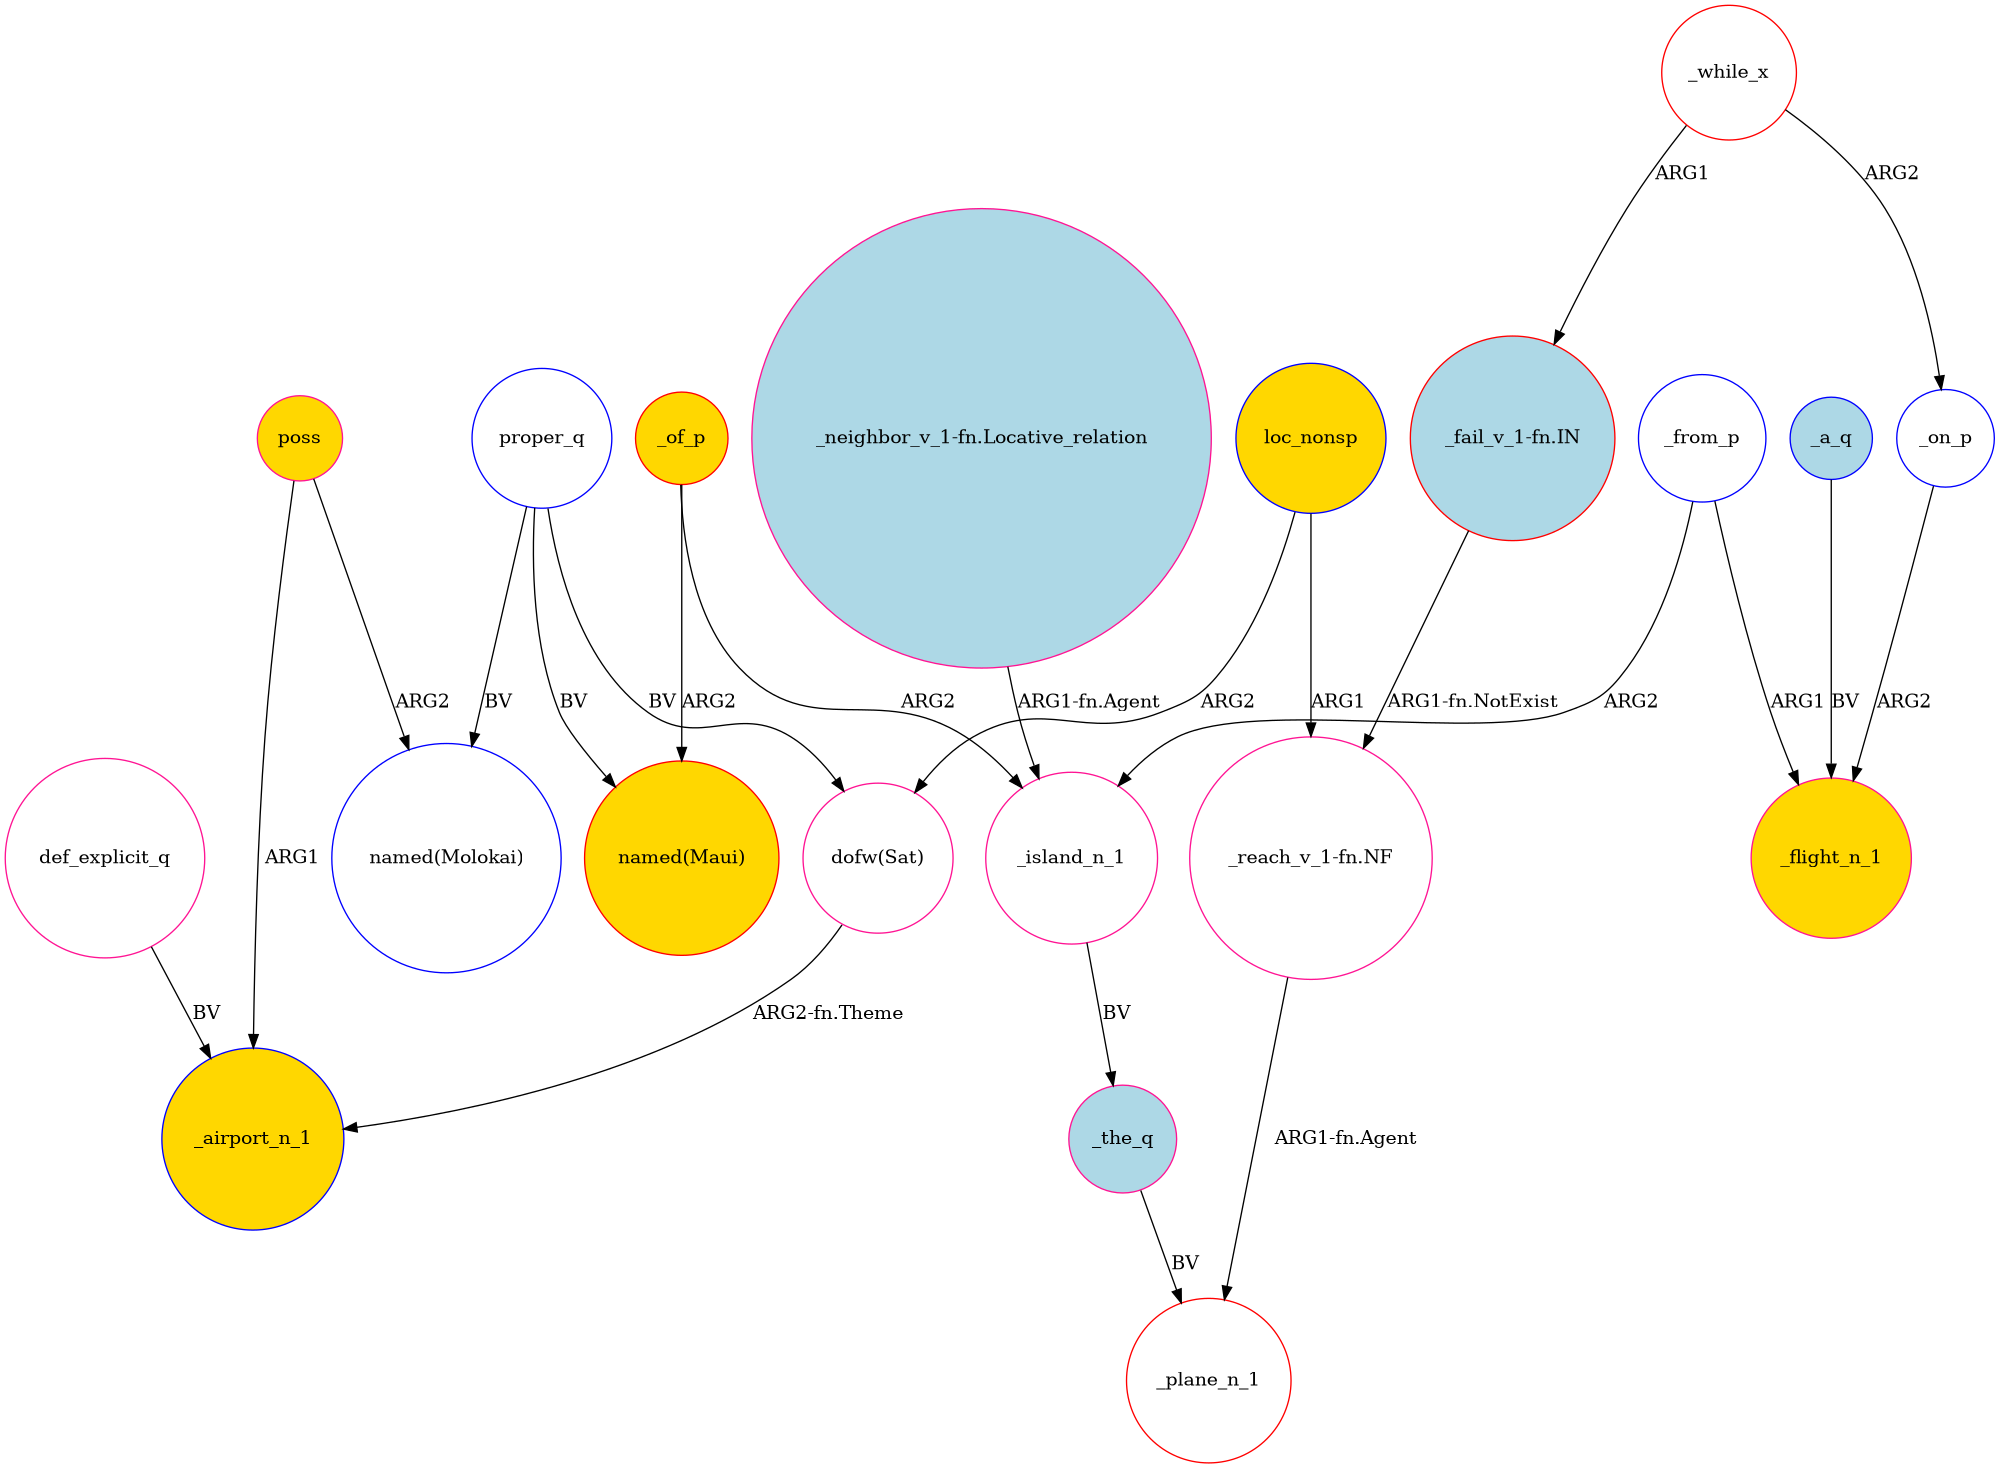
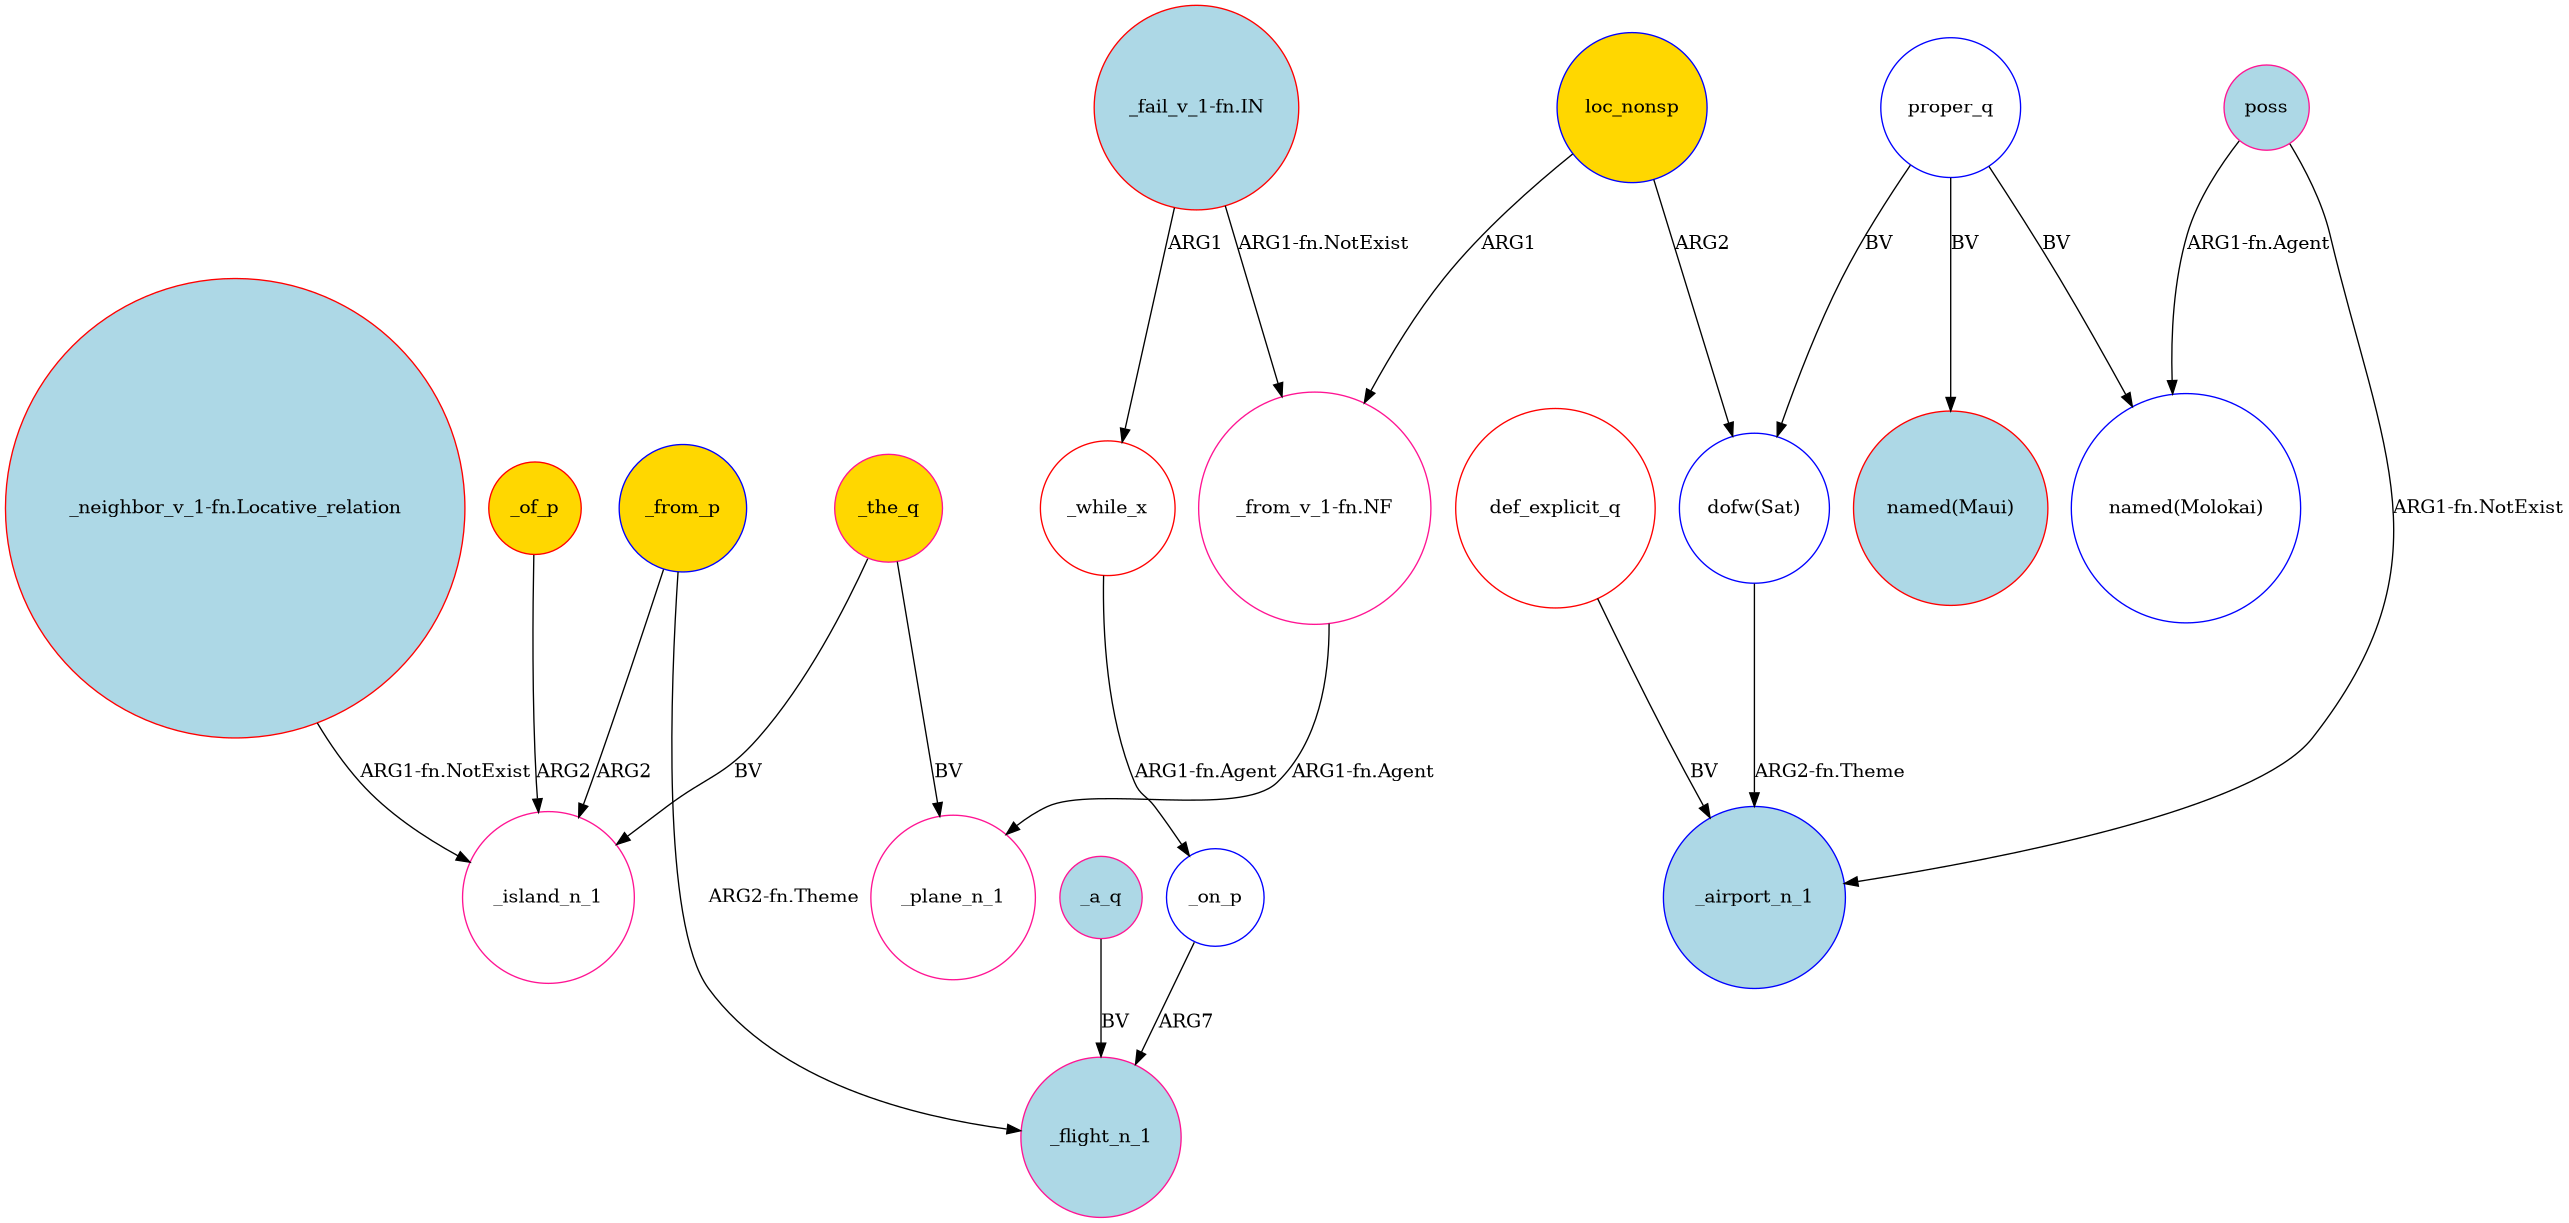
(1892, 174) -> (1206, 772)
(1617, 225) -> (1150, 318)
(300, 438) -> (2267, 108)
(982, 438) -> (235, 508)
(1702, 438) -> (683, 508)
(1831, 438) -> (1101, 897)
(682, 616) -> none
(423, 702) -> (2259, 244)
(1089, 702) -> (446, 772)
(1798, 702) -> (784, 897)
(1905, 702) -> (1186, 1023)
(105, 858) -> (1555, 508)
(293, 858) -> (2478, 508)
(682, 858) -> (1951, 508)
(878, 858) -> (1754, 508)
(1311, 858) -> (1315, 508)
(1831, 858) -> (1101, 1137)
(1099, 1007) -> (773, 720)
(253, 1139) -> (1754, 897)
(1123, 1139) -> (889, 508)
(1209, 1381) -> (953, 897)
